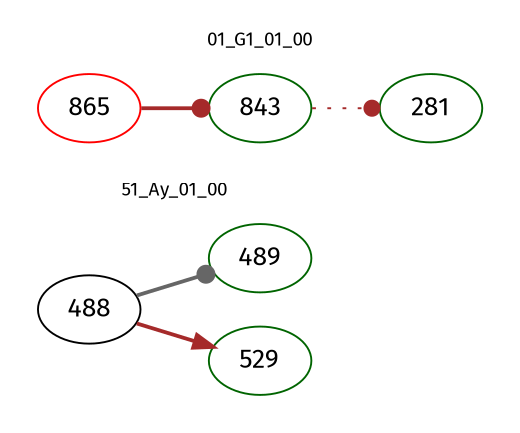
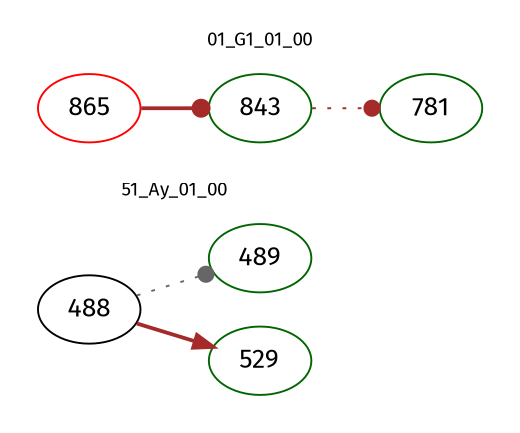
(431, 108) -> (431, 108)
(167, 286) -> (167, 286)
